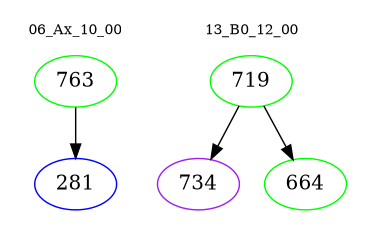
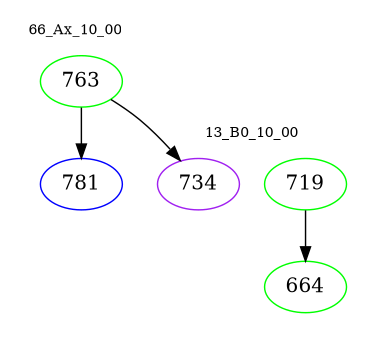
(76, 31) -> (76, 31)
(252, 31) -> (252, 133)
(228, 126) -> (155, 134)
(76, 184) -> (81, 184)
